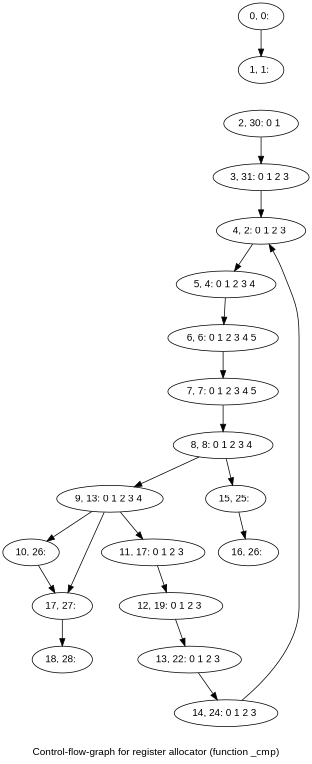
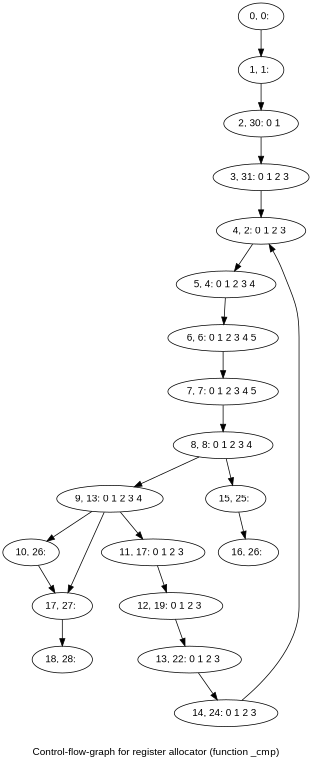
none -> (261, 93)
